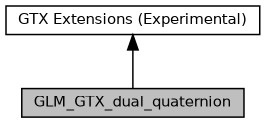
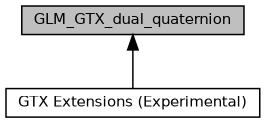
(133, 69) -> (133, 69)
